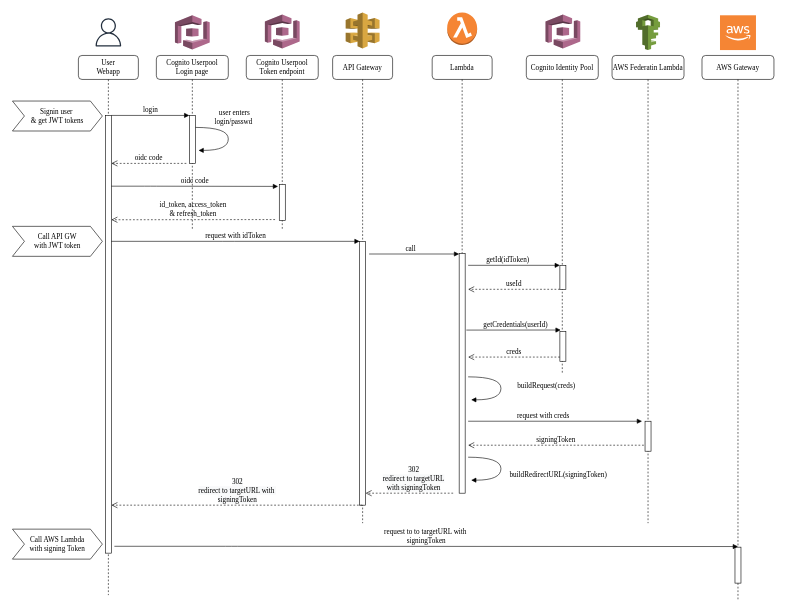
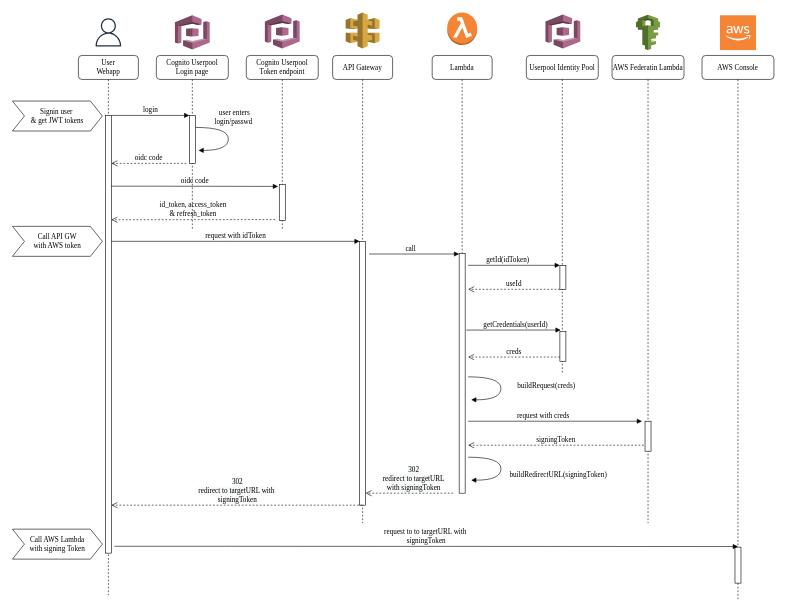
(563, 68) -> (563, 68)
(738, 68) -> (738, 68)
(57, 242) -> (57, 242)
